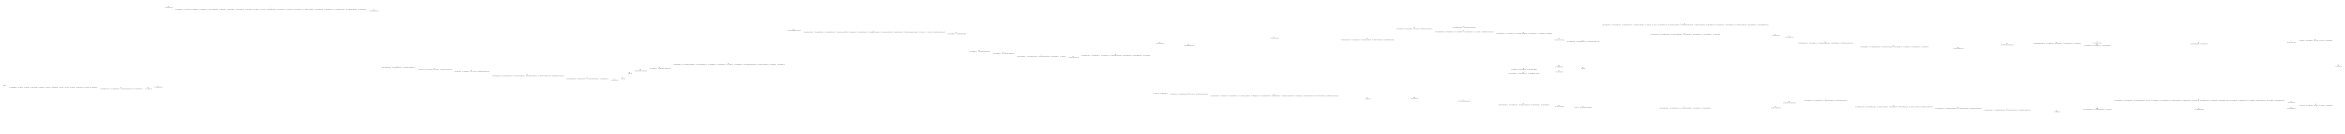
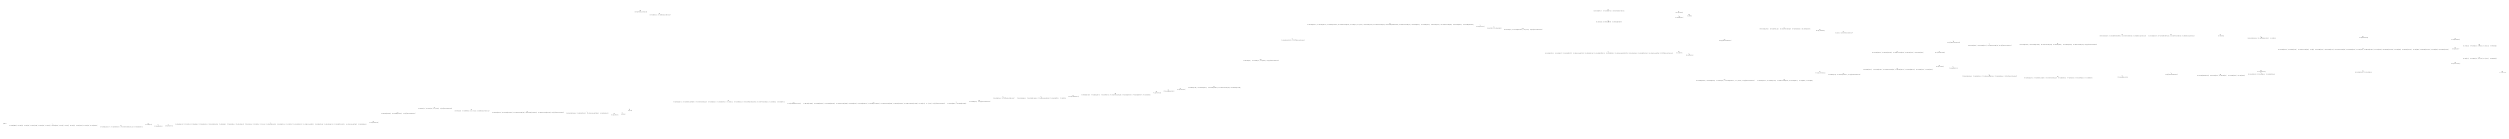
none -> (1480, 27)
